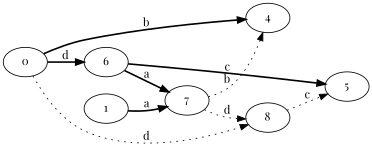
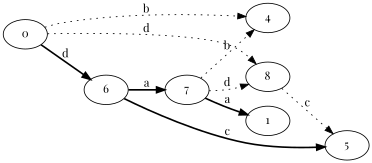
(139, 31) -> (141, 15)
(144, 111) -> (222, 106)
